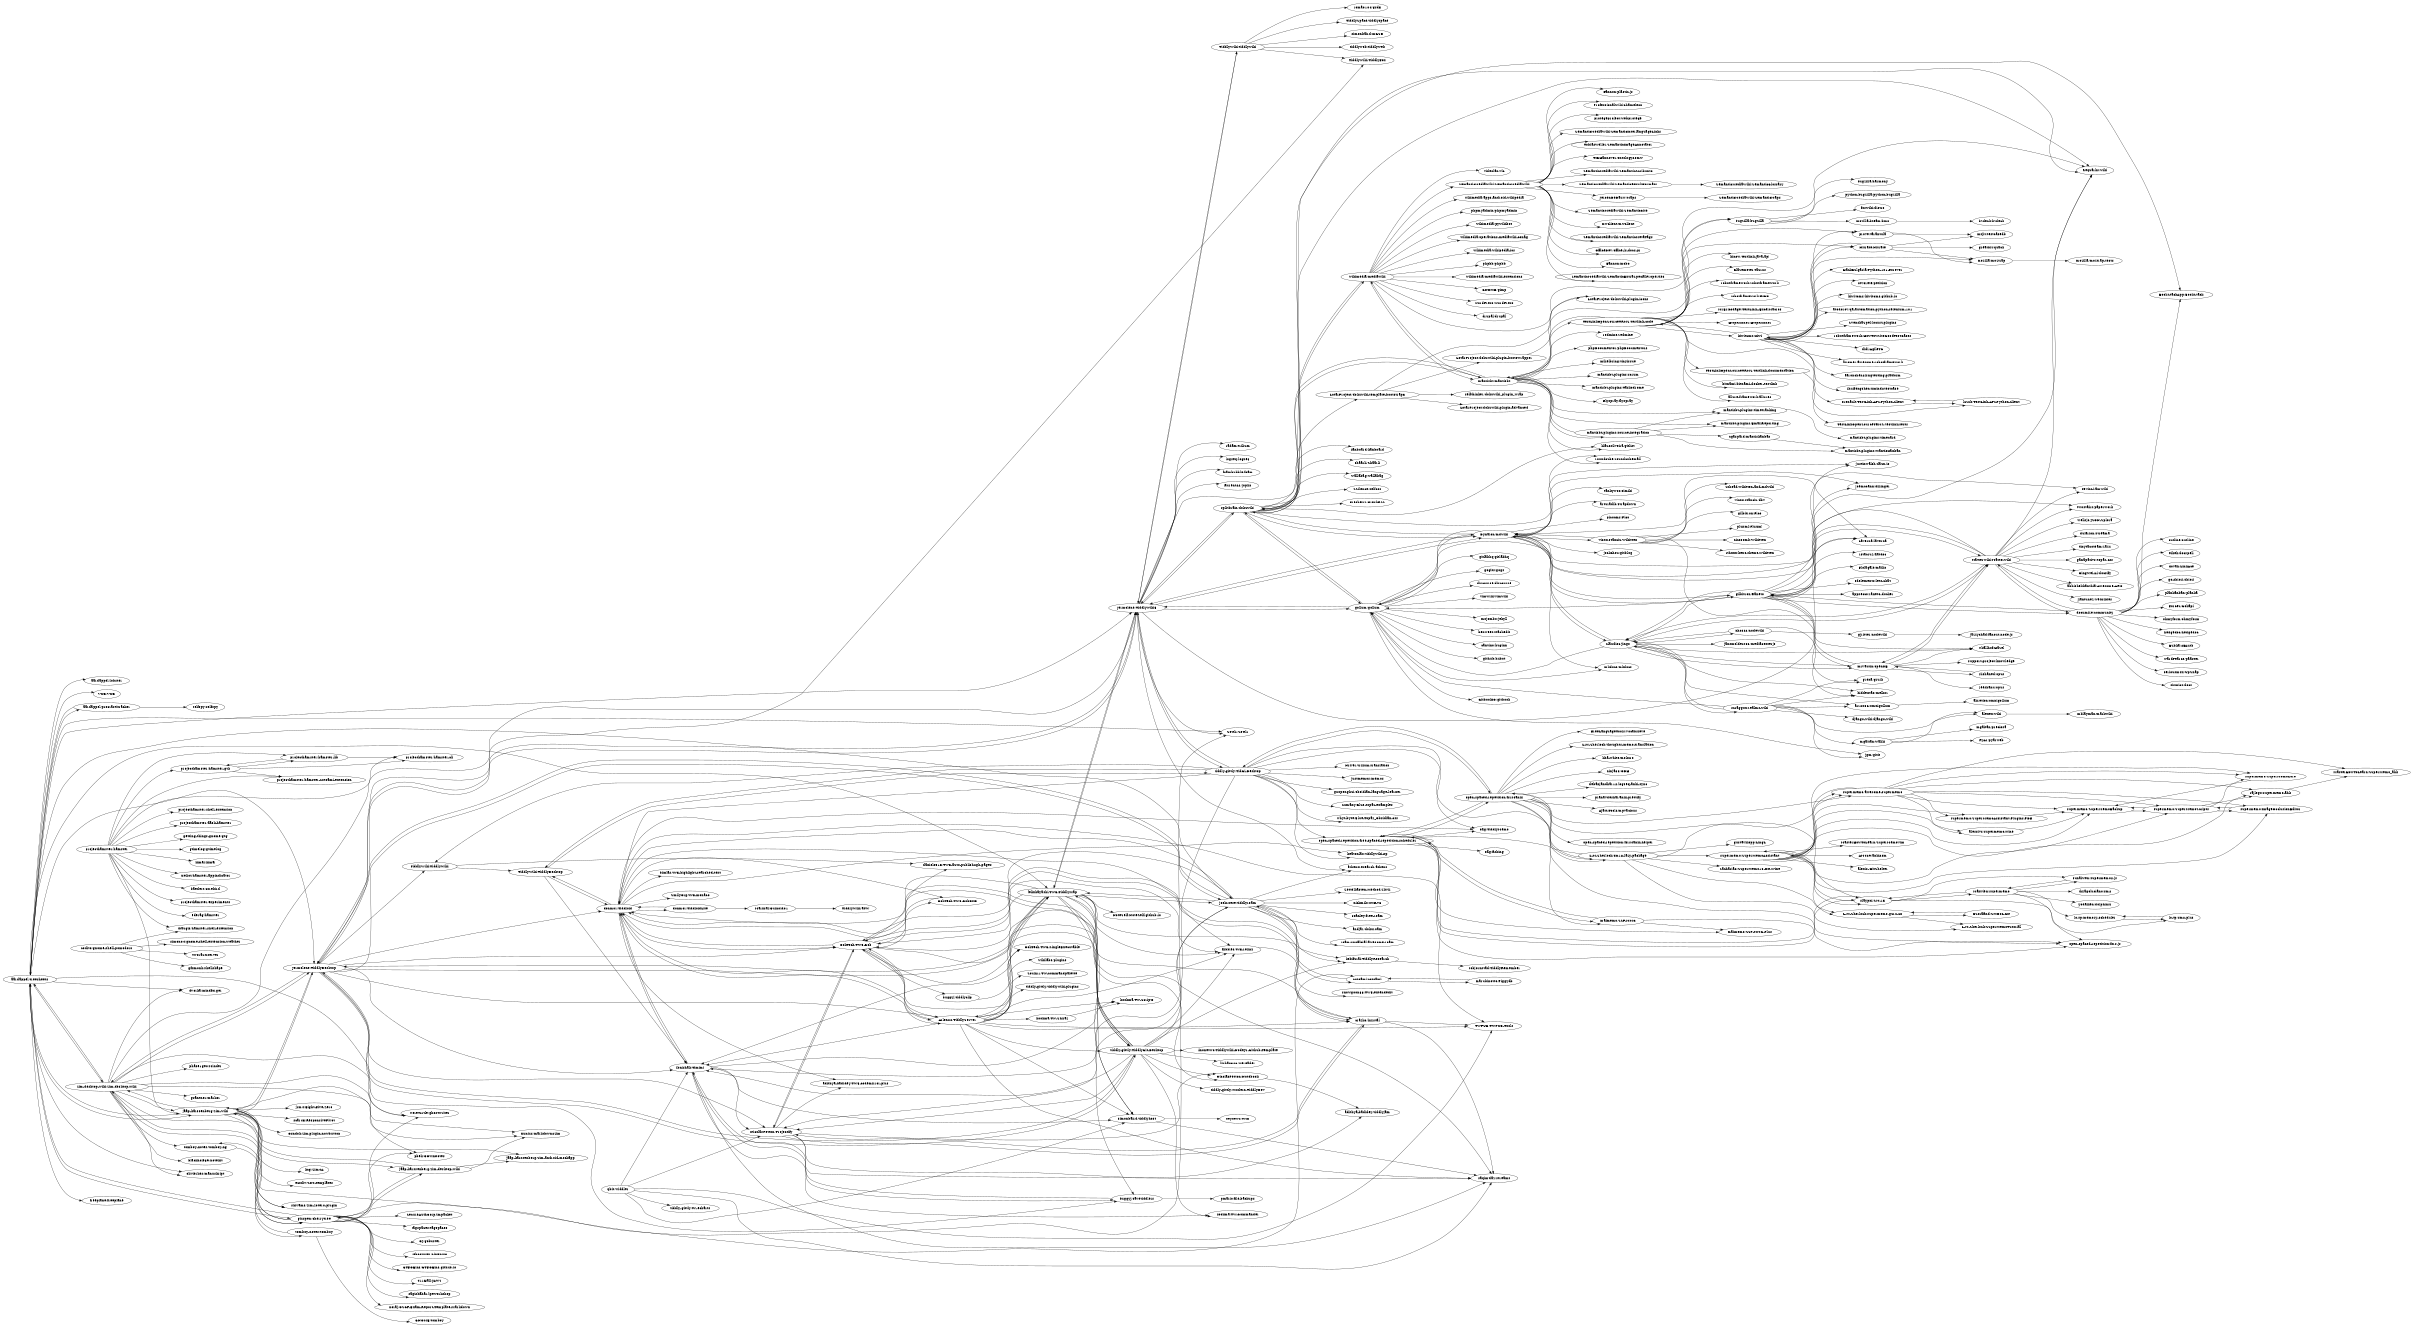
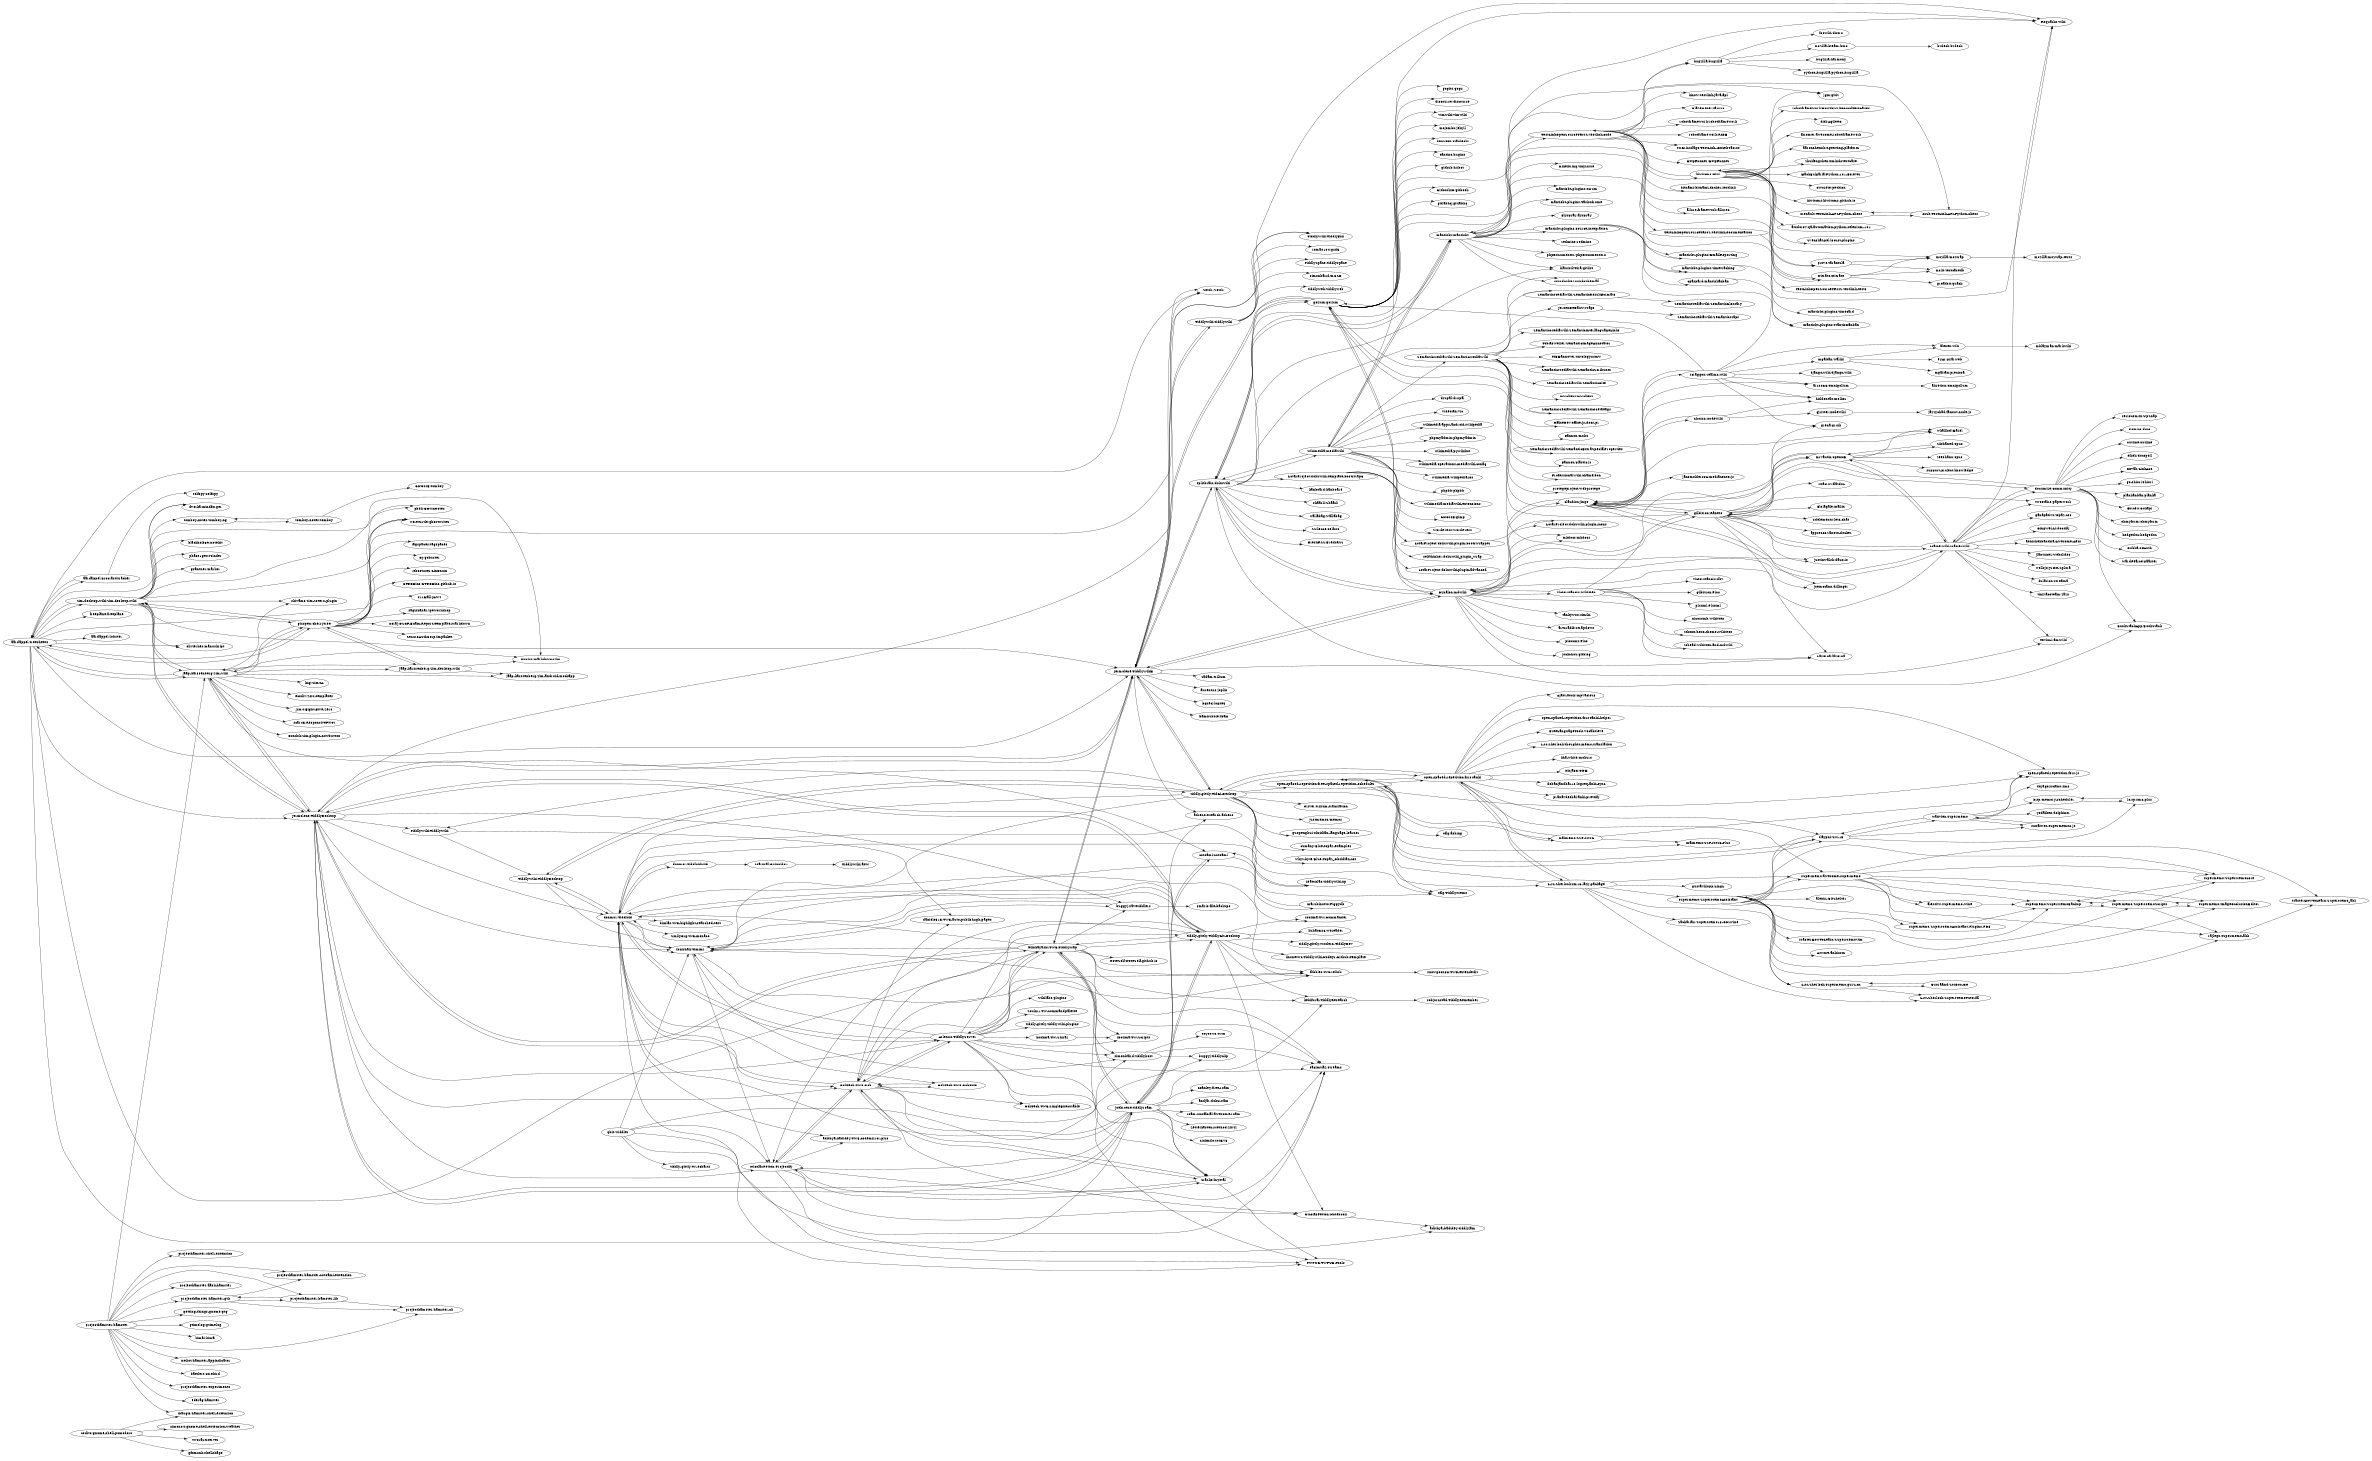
(107, 694) -> none
(1084, 937) -> (1175, 1056)
none -> (1182, 1013)
